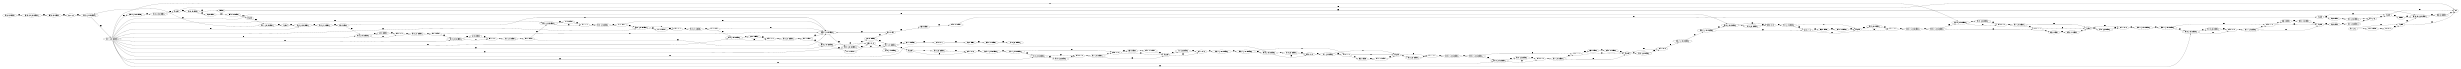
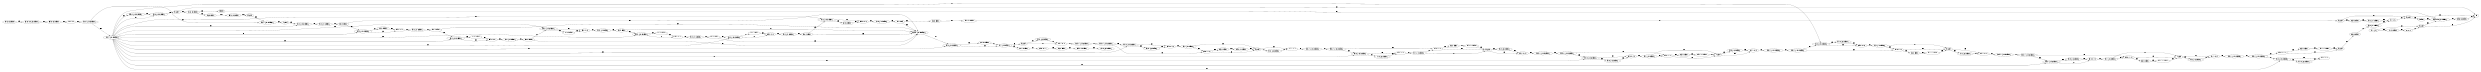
(177, 16) -> (169, 10)
none -> (129, 19)
(2250, 30) -> none
(880, 36) -> (892, 22)
